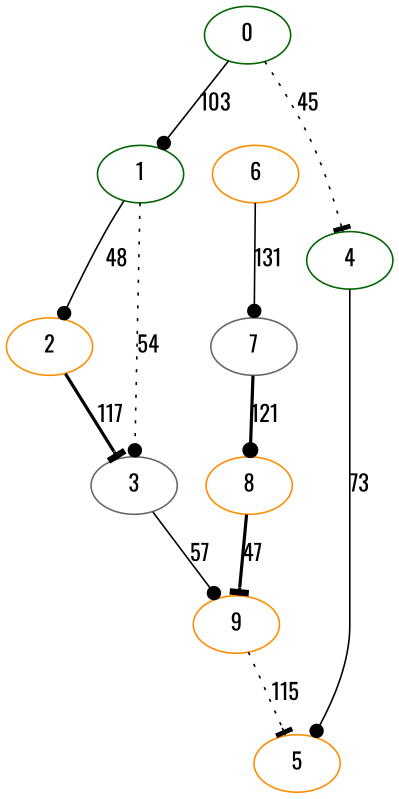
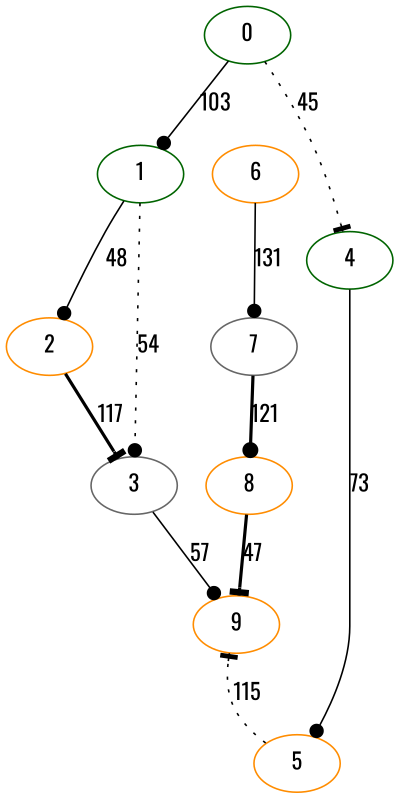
(265, 690) -> (234, 708)
